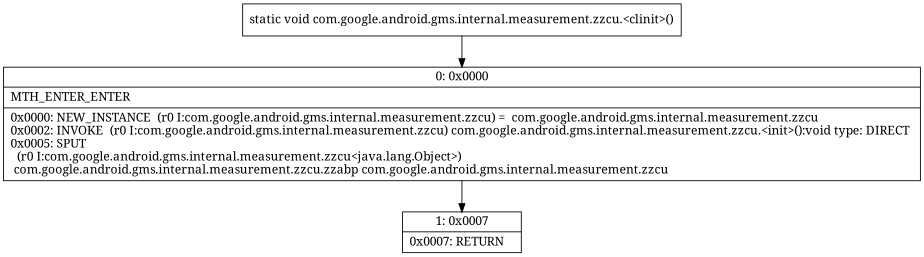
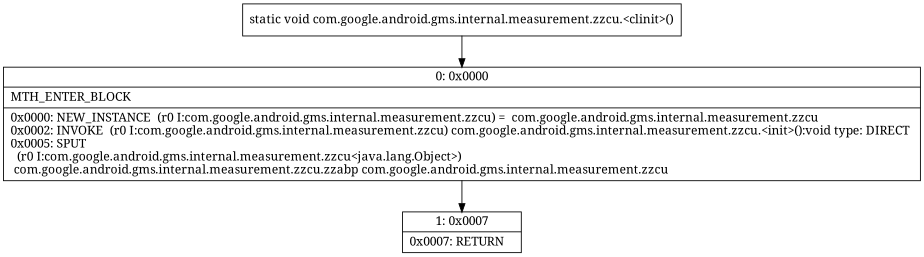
(71, 97) -> (71, 97)
